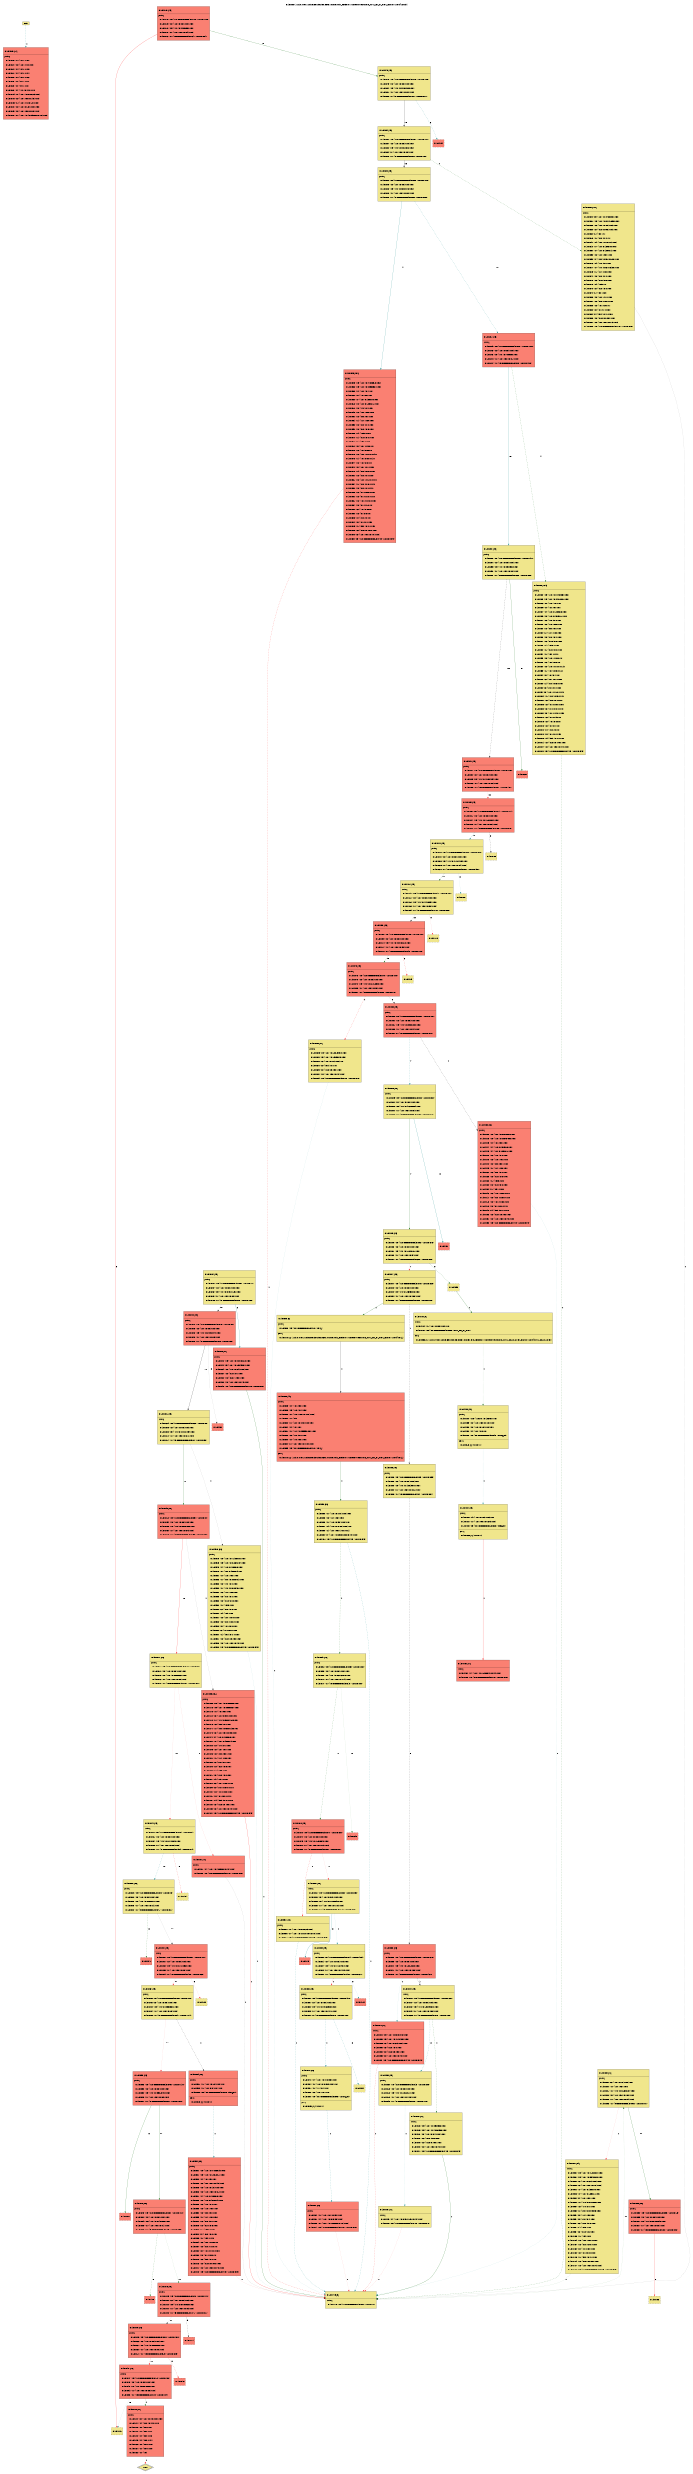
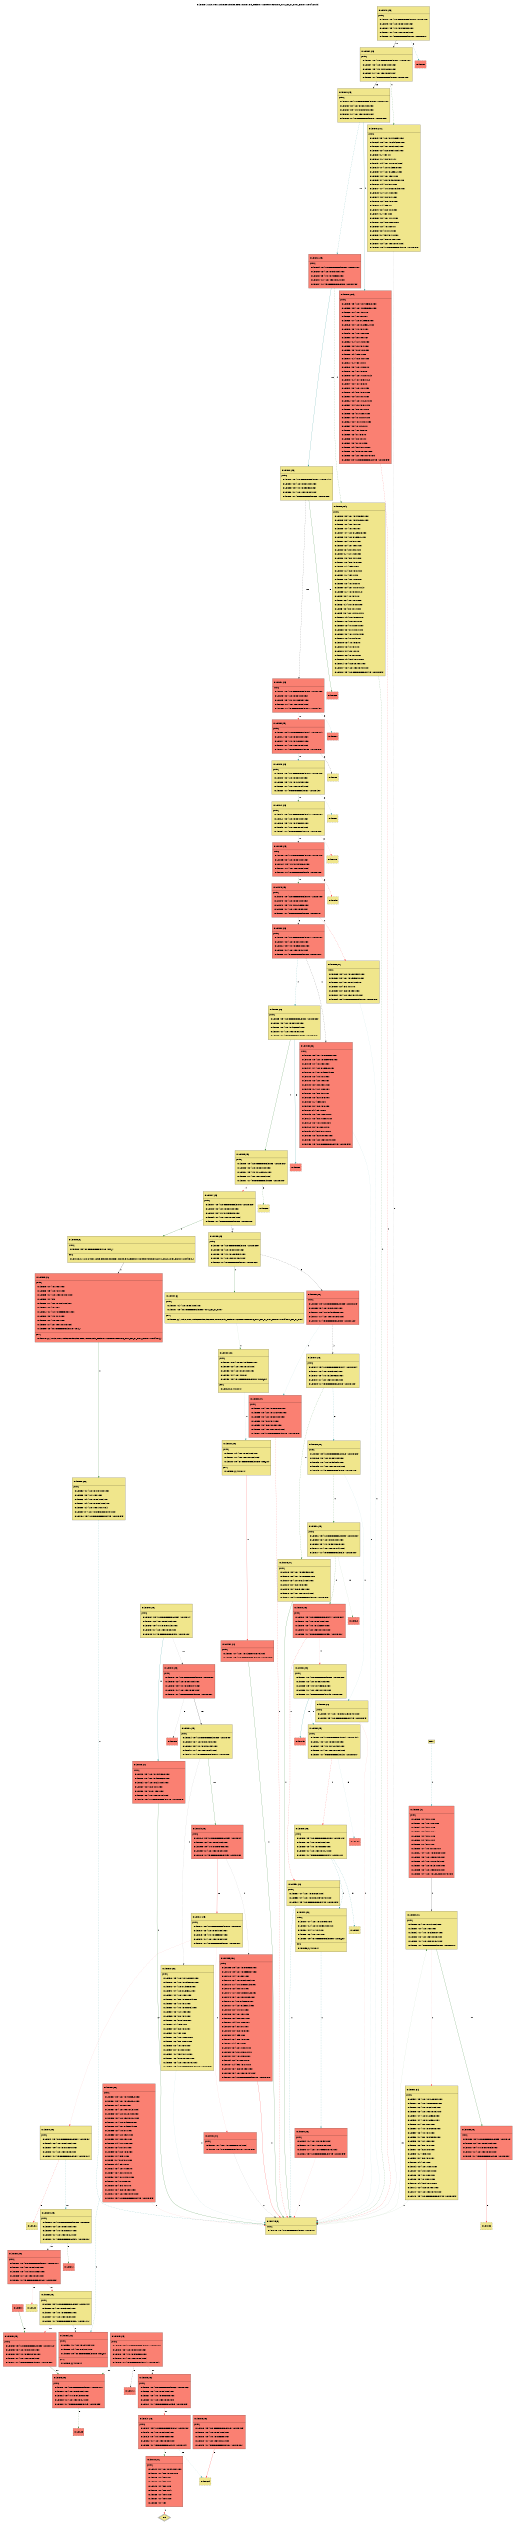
(293, 53) -> none
none -> (333, 736)
(464, 1301) -> (234, 1279)
(340, 1598) -> (334, 1498)
none -> (432, 1894)
none -> (272, 1939)
(214, 2131) -> (95, 2260)
(132, 2157) -> (22, 2322)
(171, 2258) -> (108, 2370)
(180, 2382) -> none
(145, 2467) -> (164, 2518)
